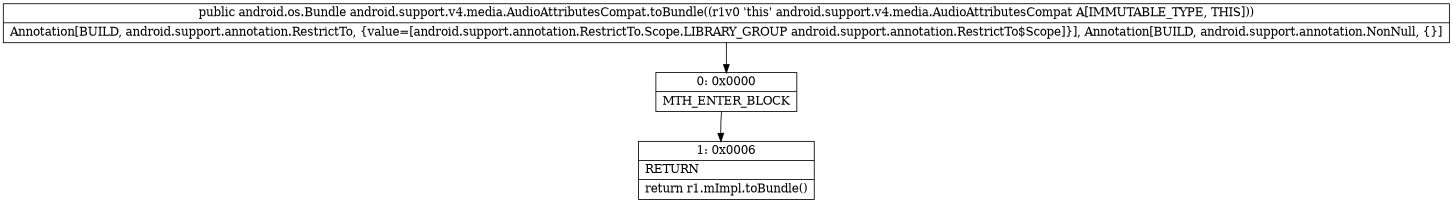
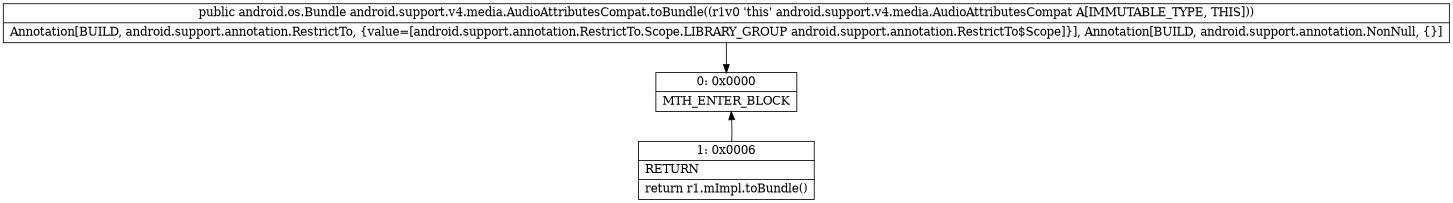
(721, 122) -> (732, 131)
